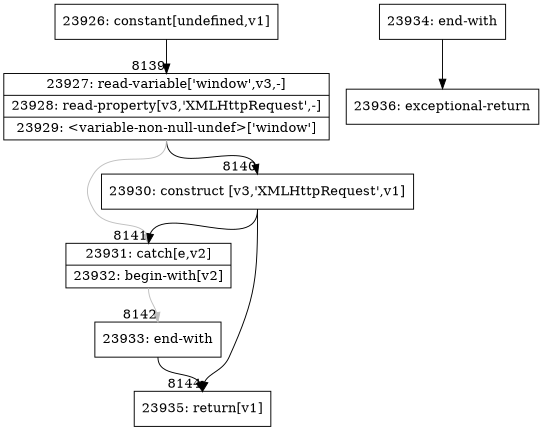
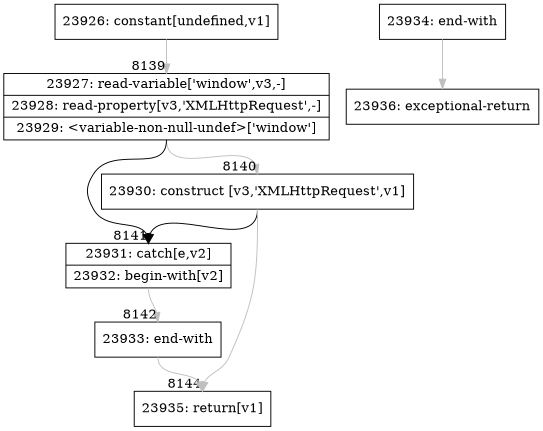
(166, 52) -> (166, 52)
(443, 59) -> (443, 59)
(207, 157) -> (207, 157)
(91, 178) -> (91, 178)
(250, 302) -> (250, 302)
(176, 373) -> (176, 373)
